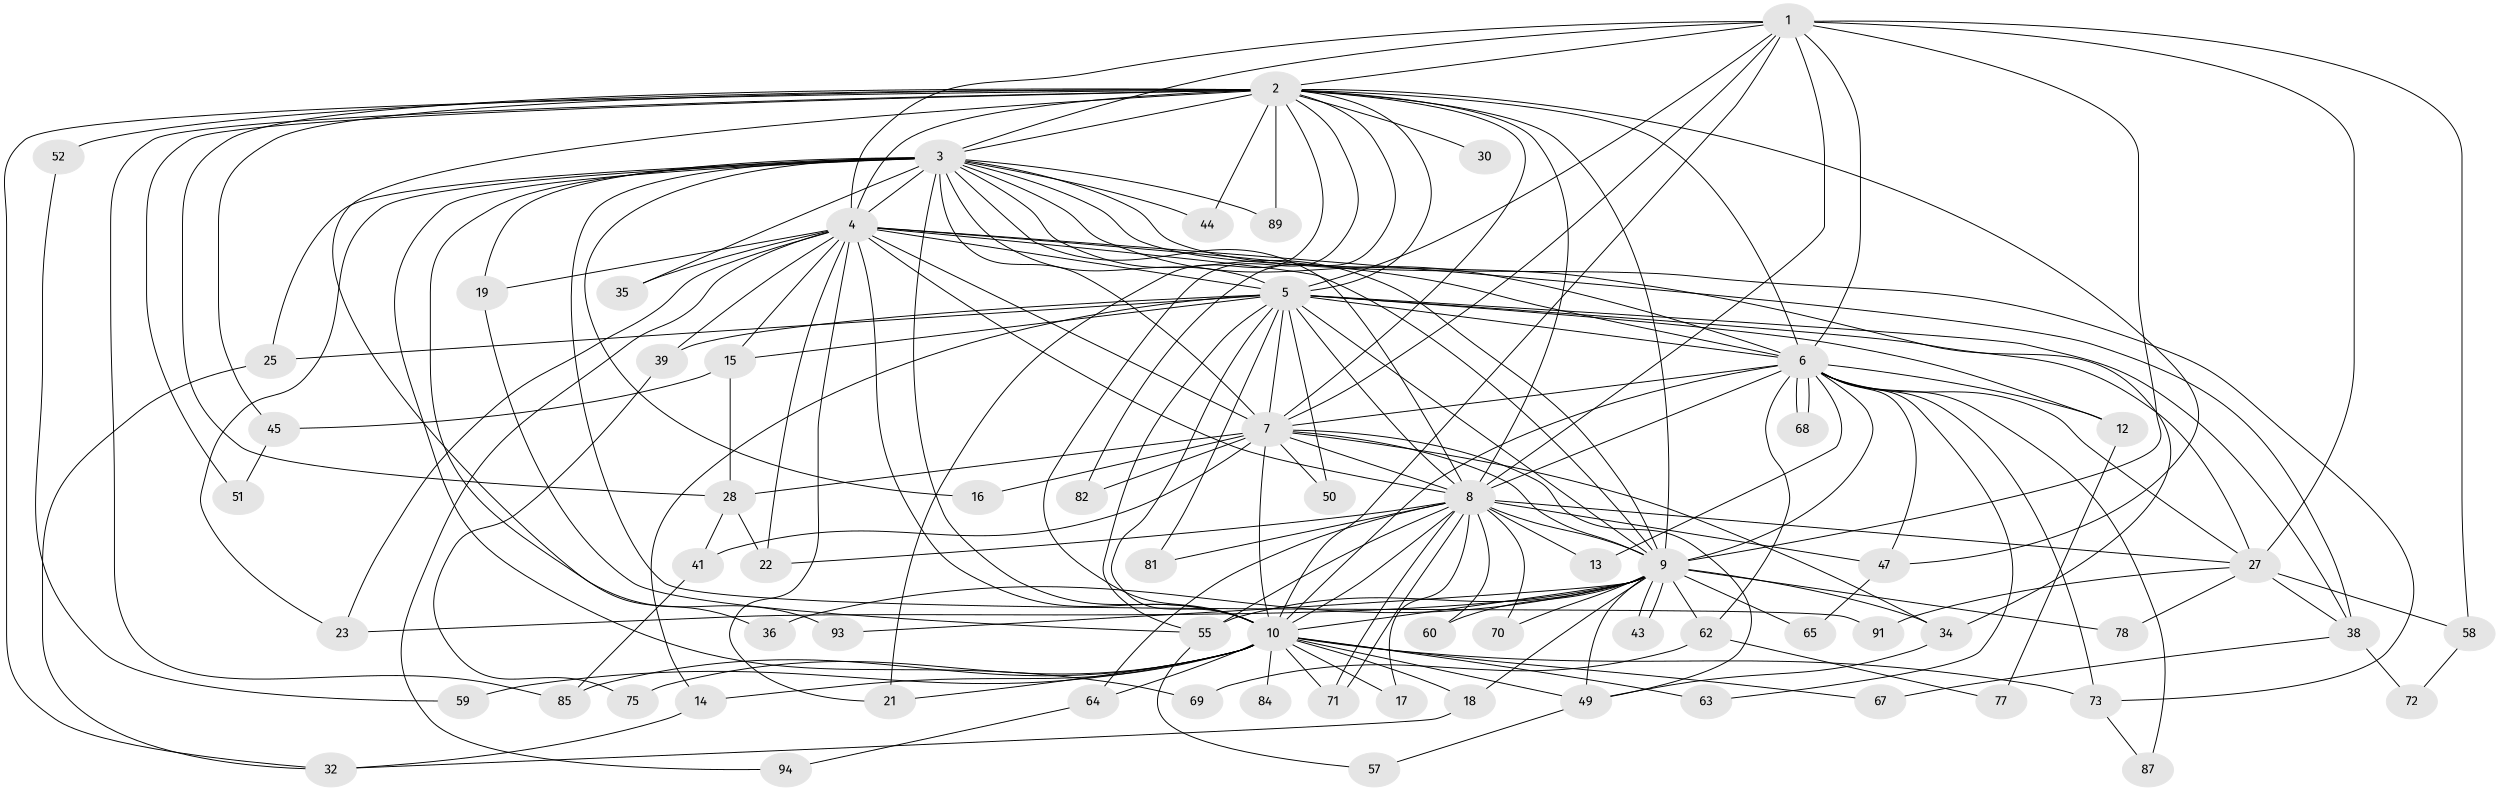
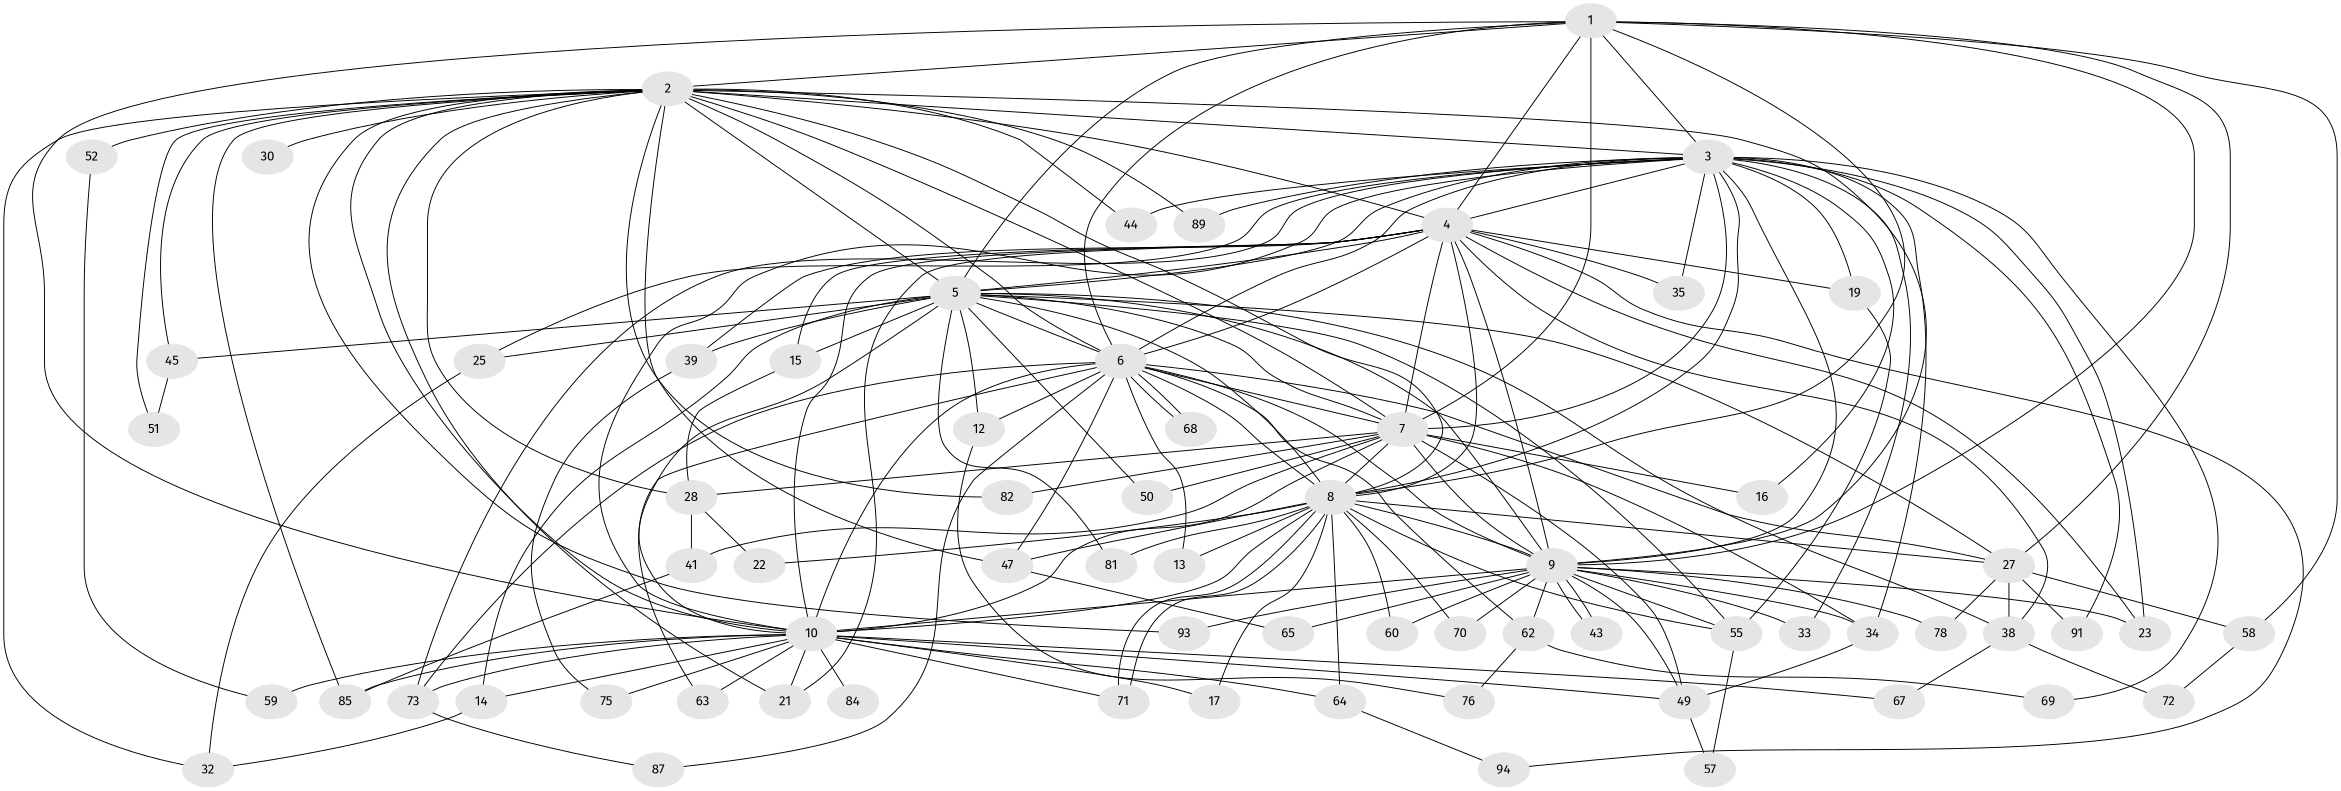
(793, 392) -> none
(507, 414) -> (564, 327)
(770, 634) -> (1805, 634)
(1470, 702) -> none
(2001, 702) -> (1469, 702)
